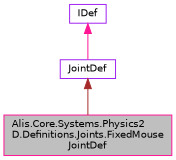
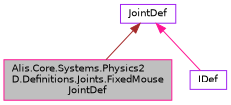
(88, 47) -> (182, 51)
